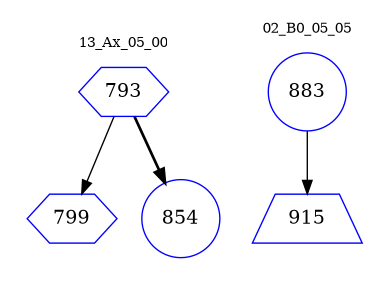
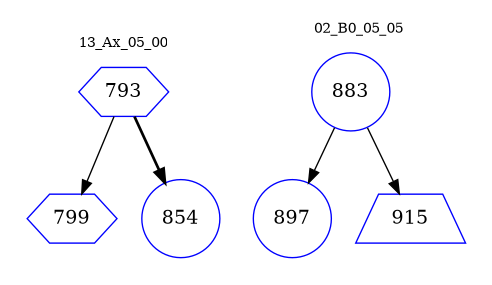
none -> (292, 219)
